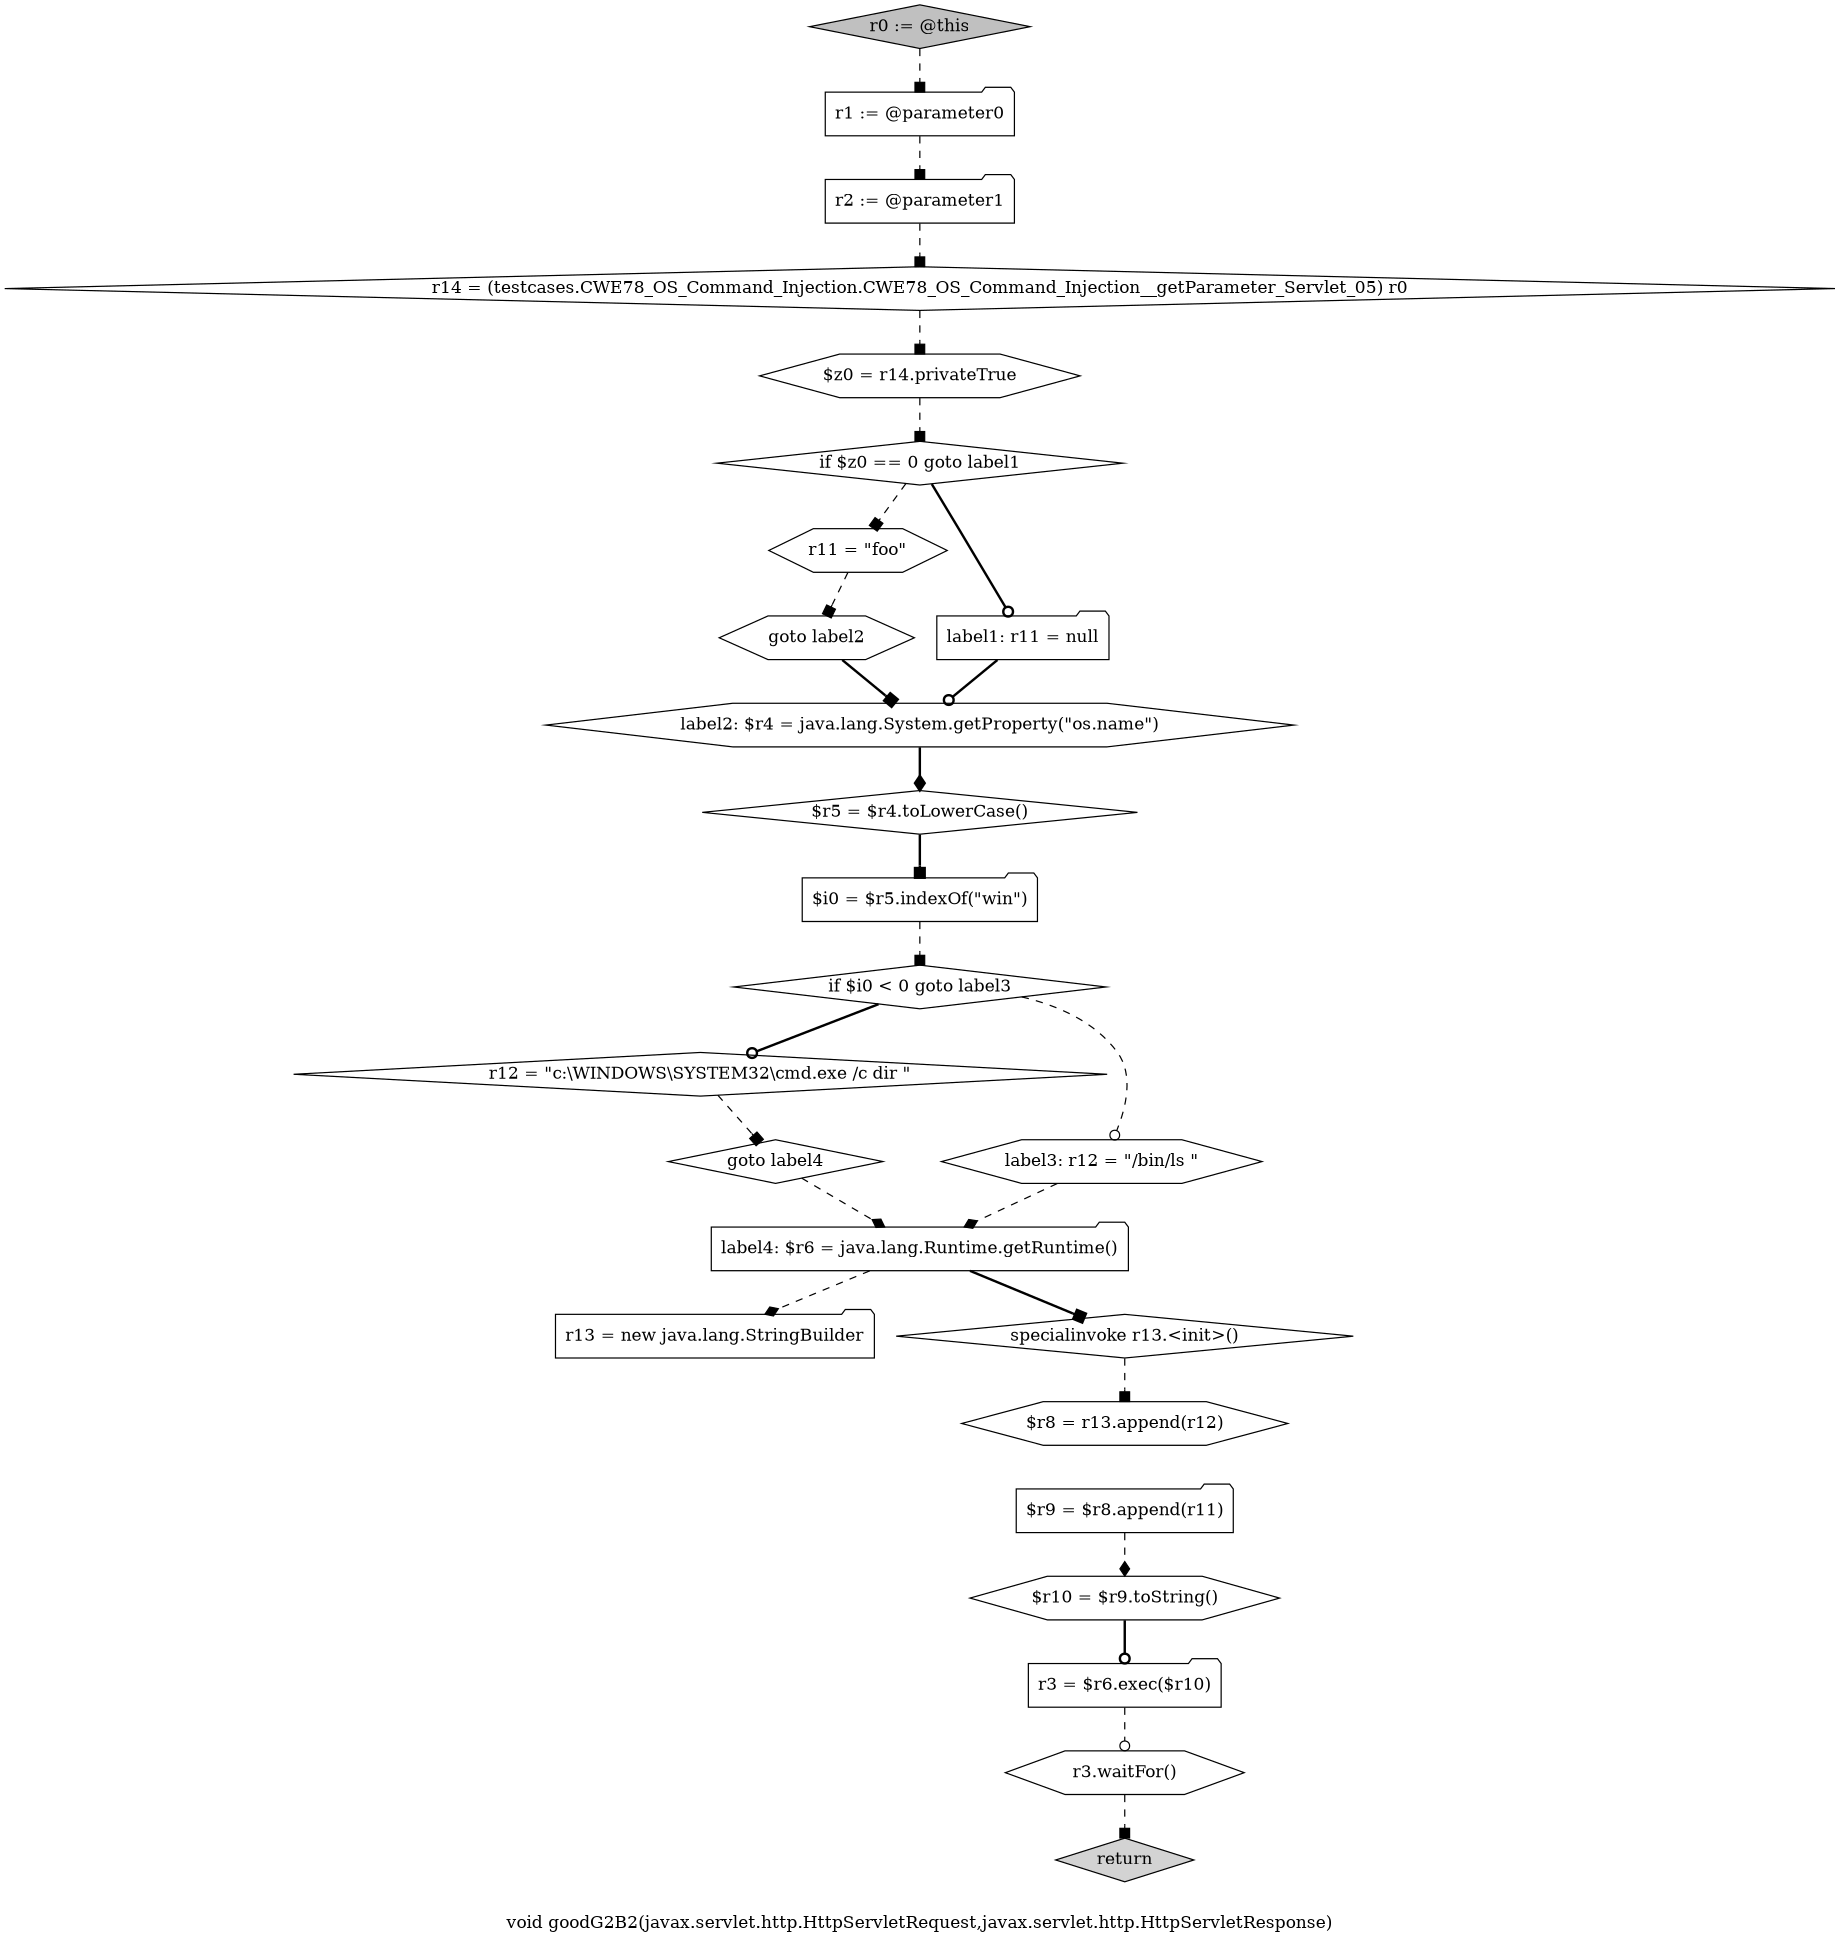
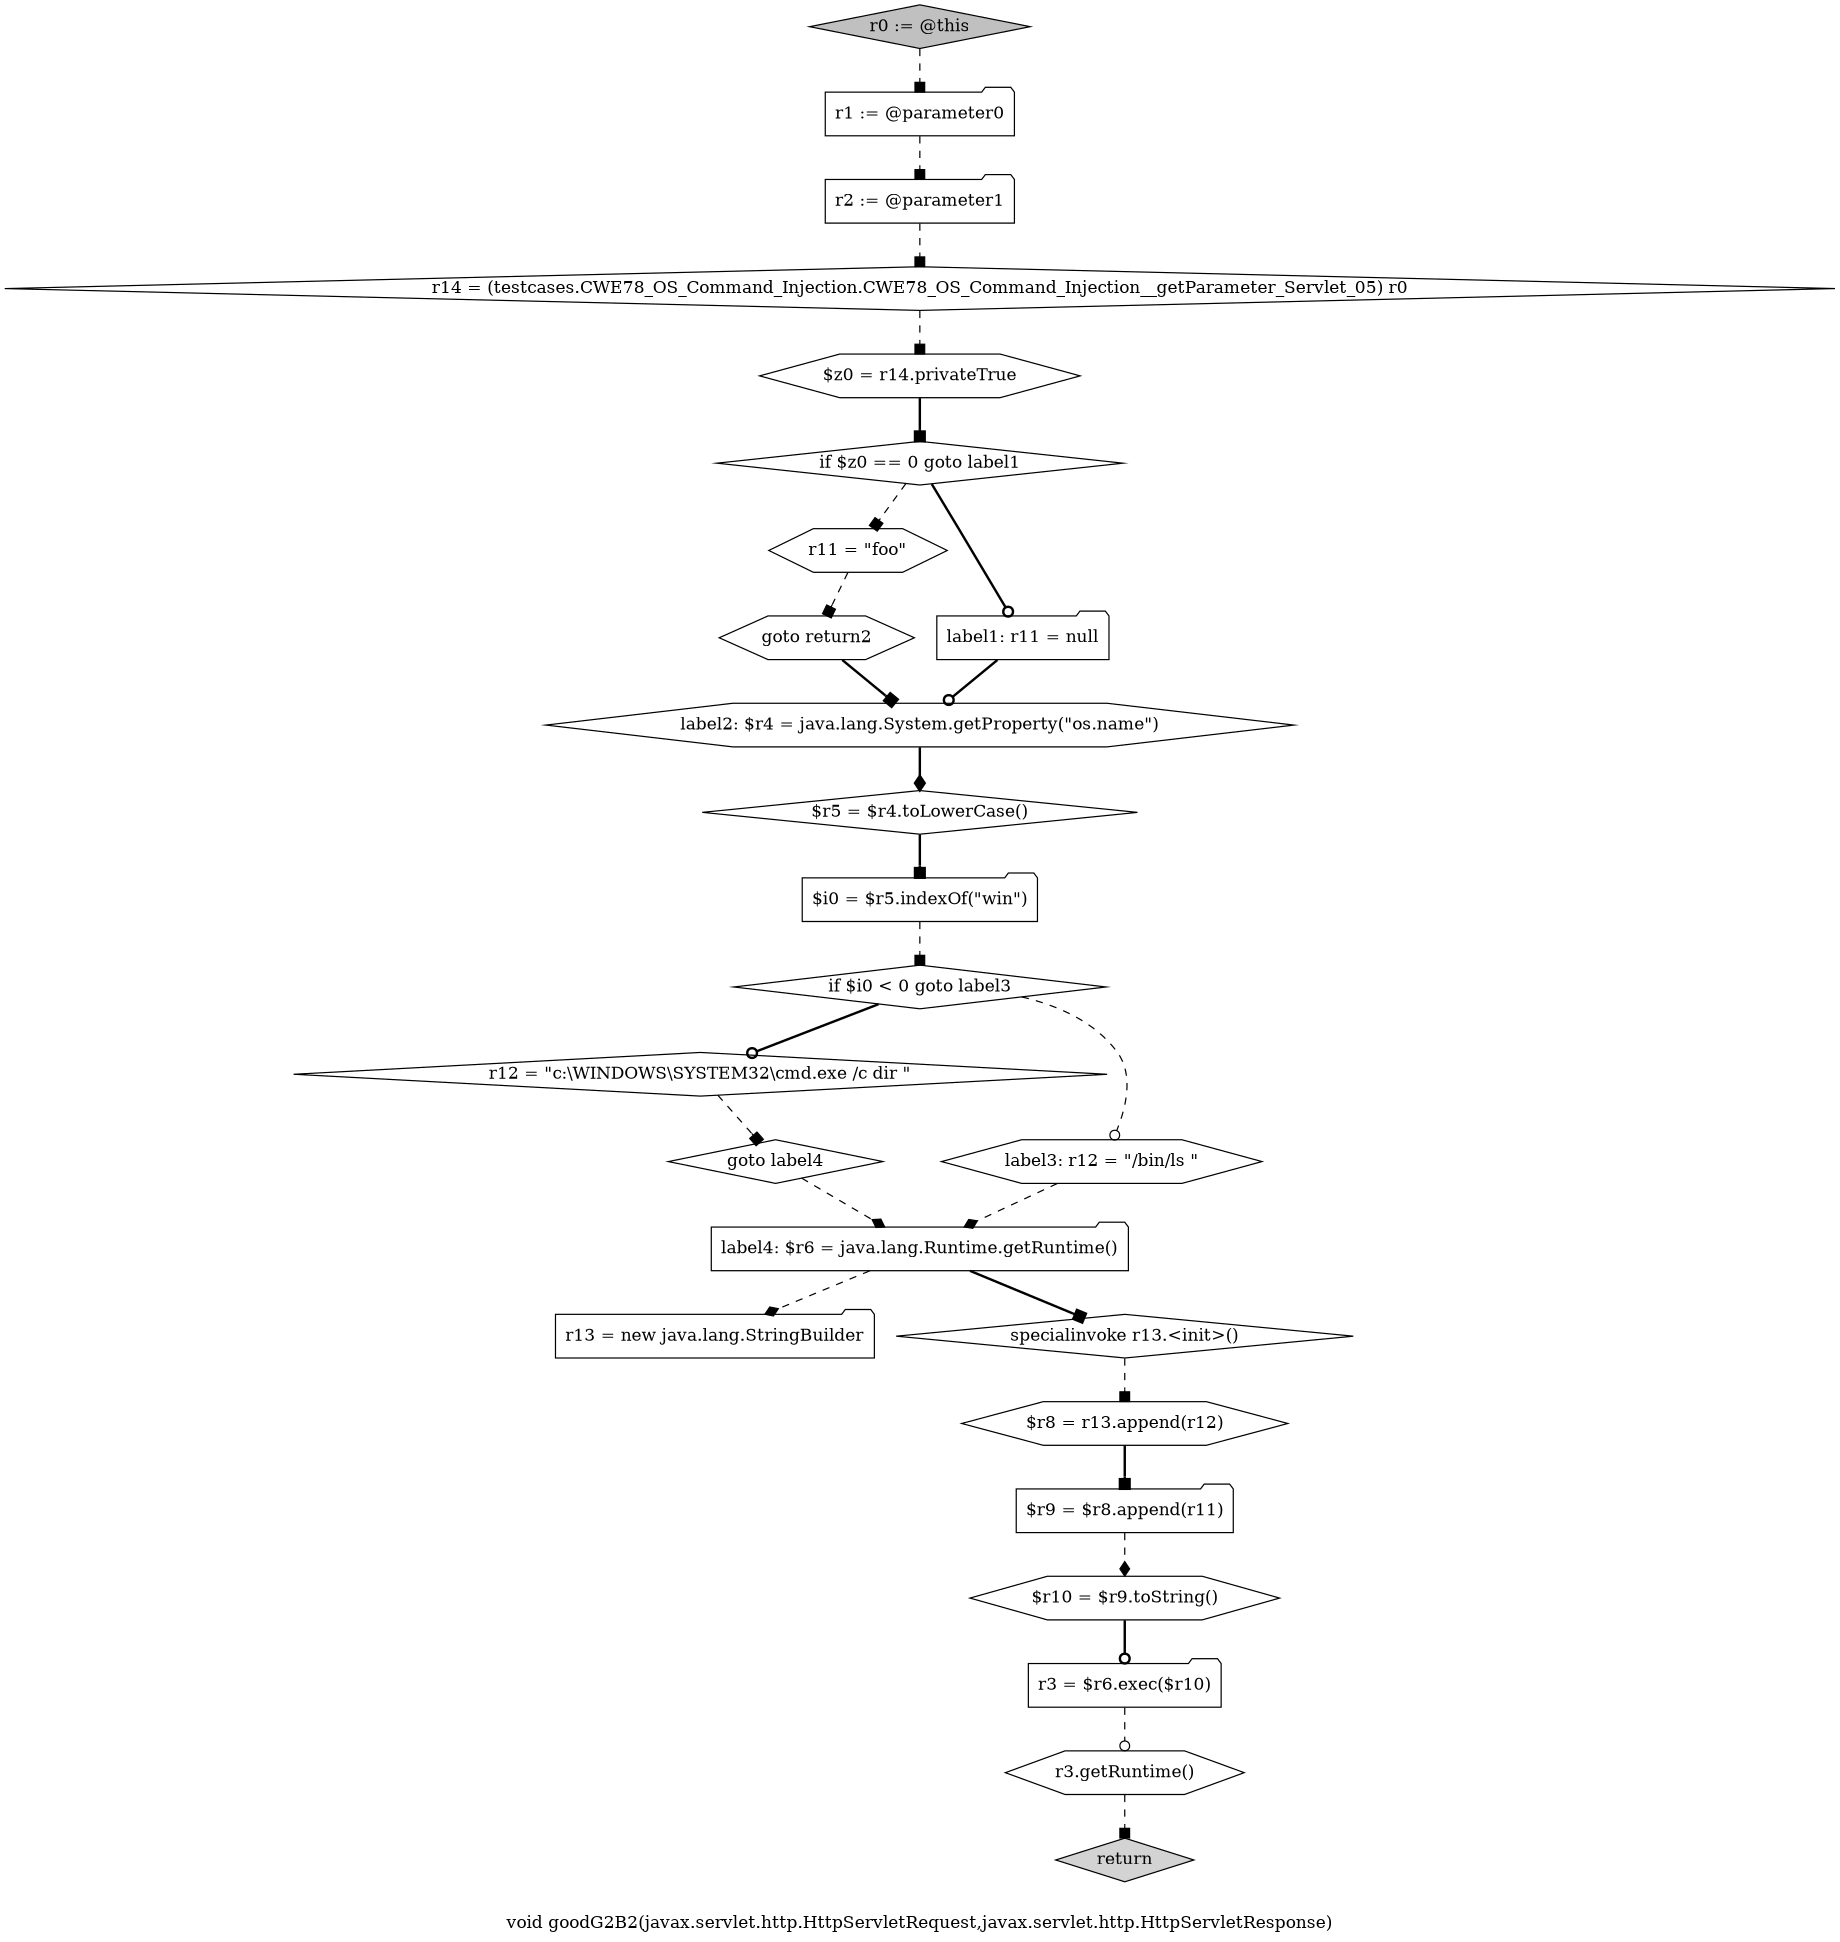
(920, 414) -> (920, 414)
(817, 638) -> (817, 638)
none -> (1125, 1461)
(1125, 1773) -> (1125, 1773)
